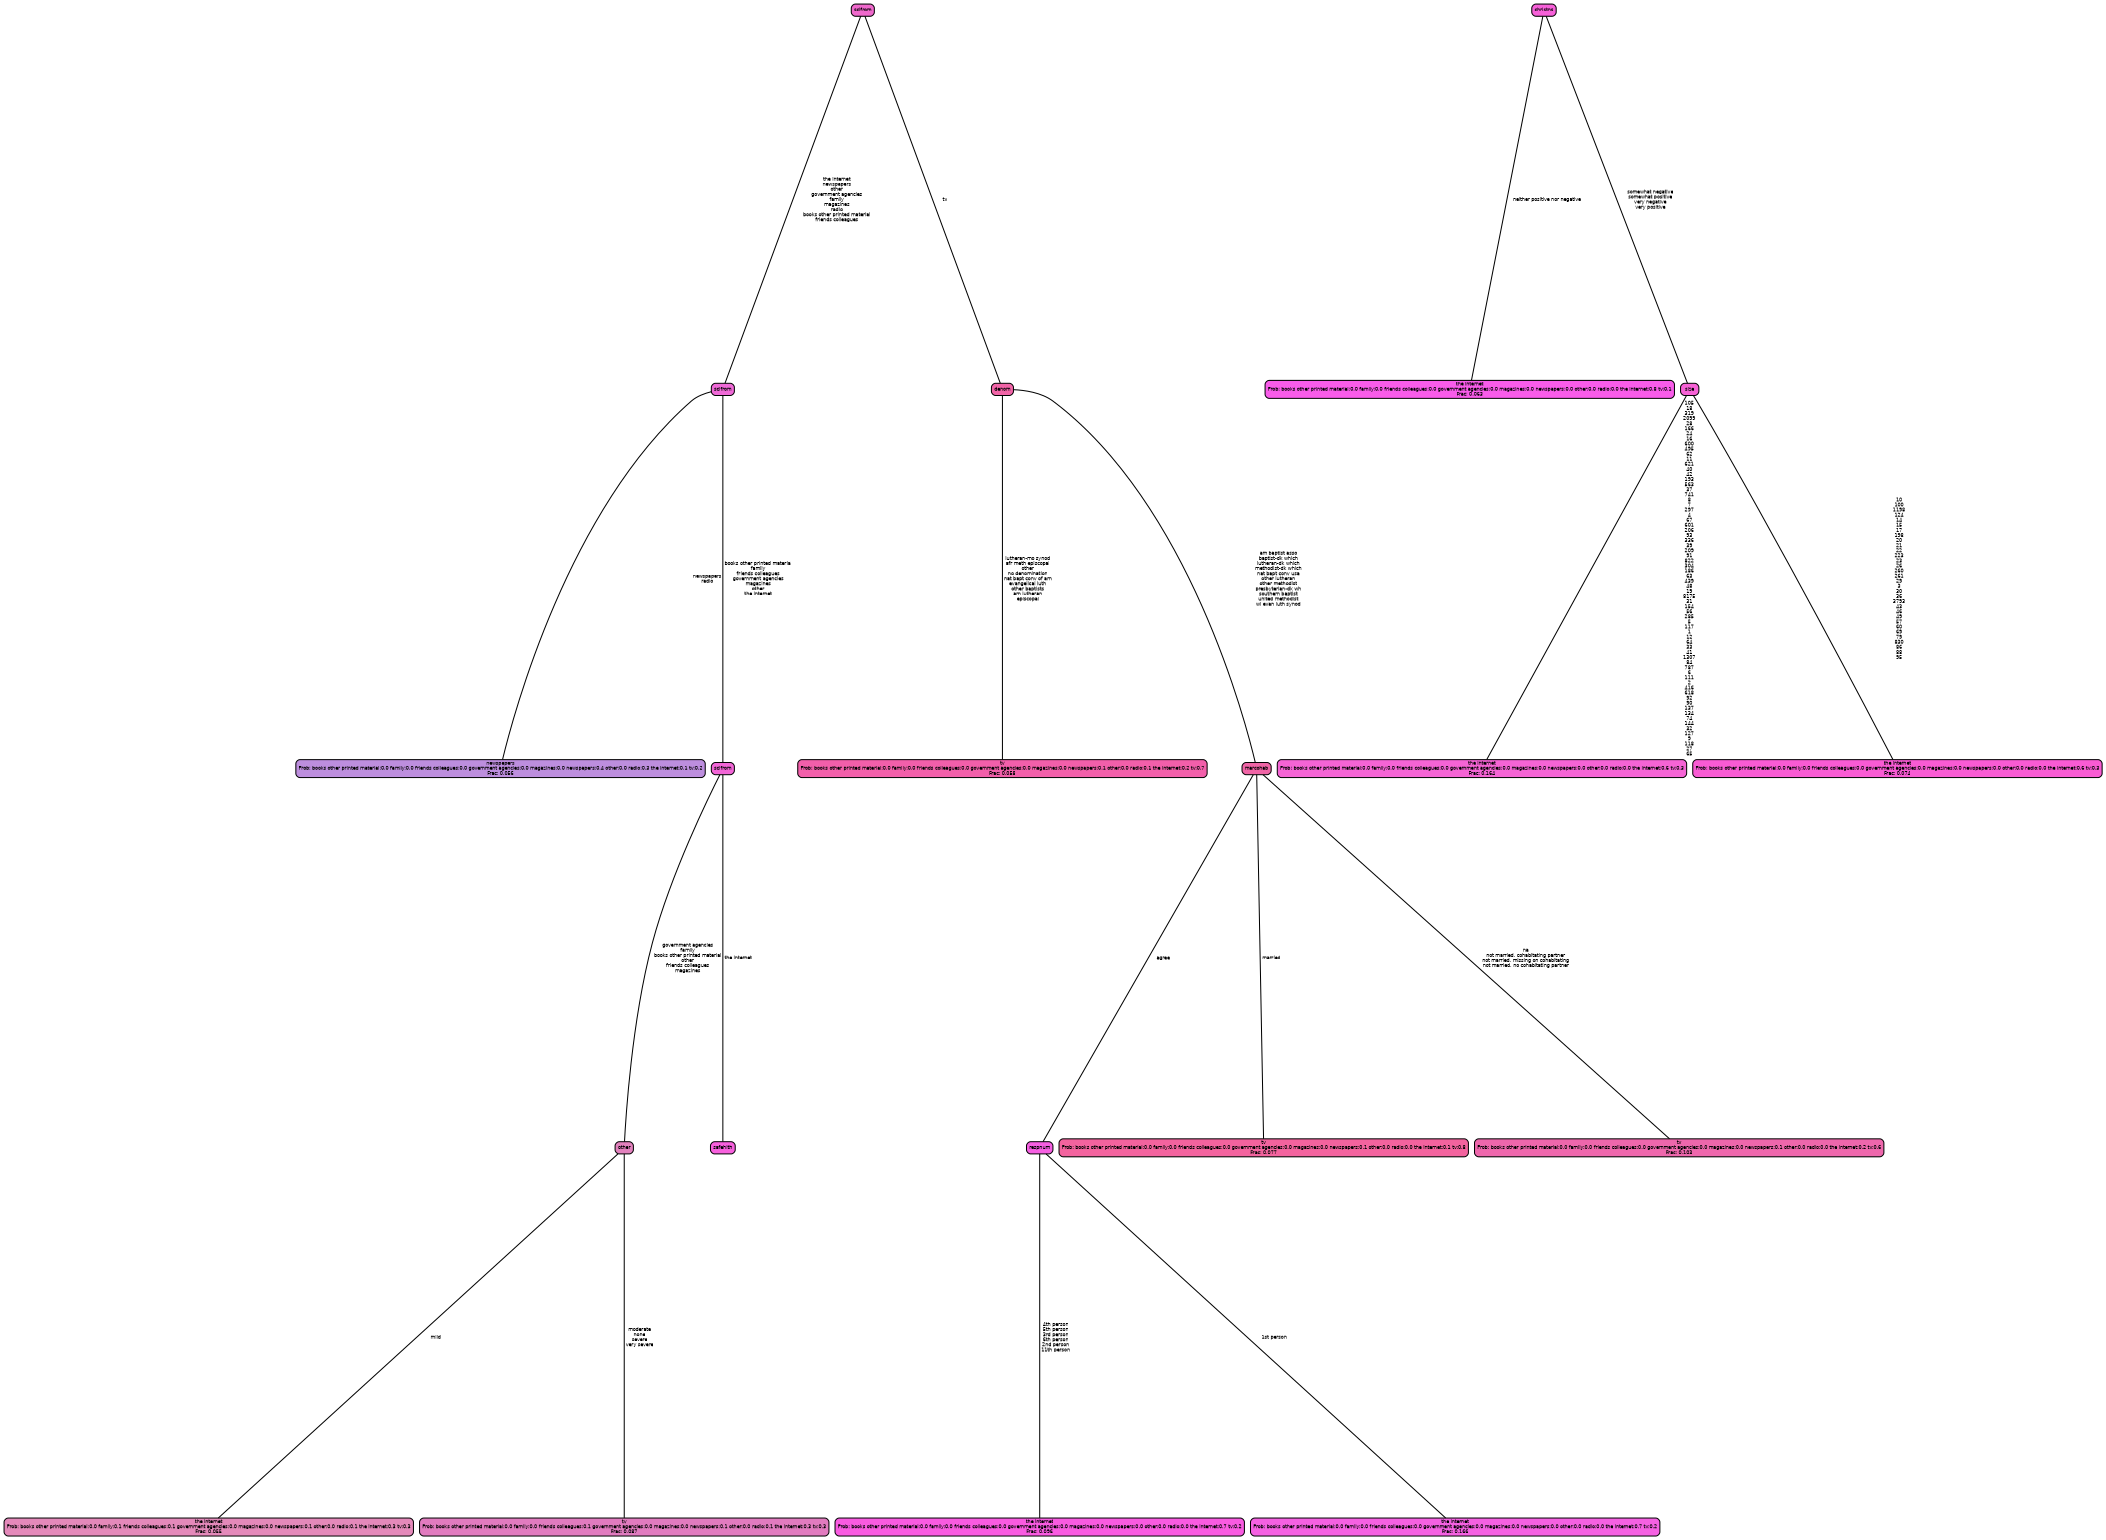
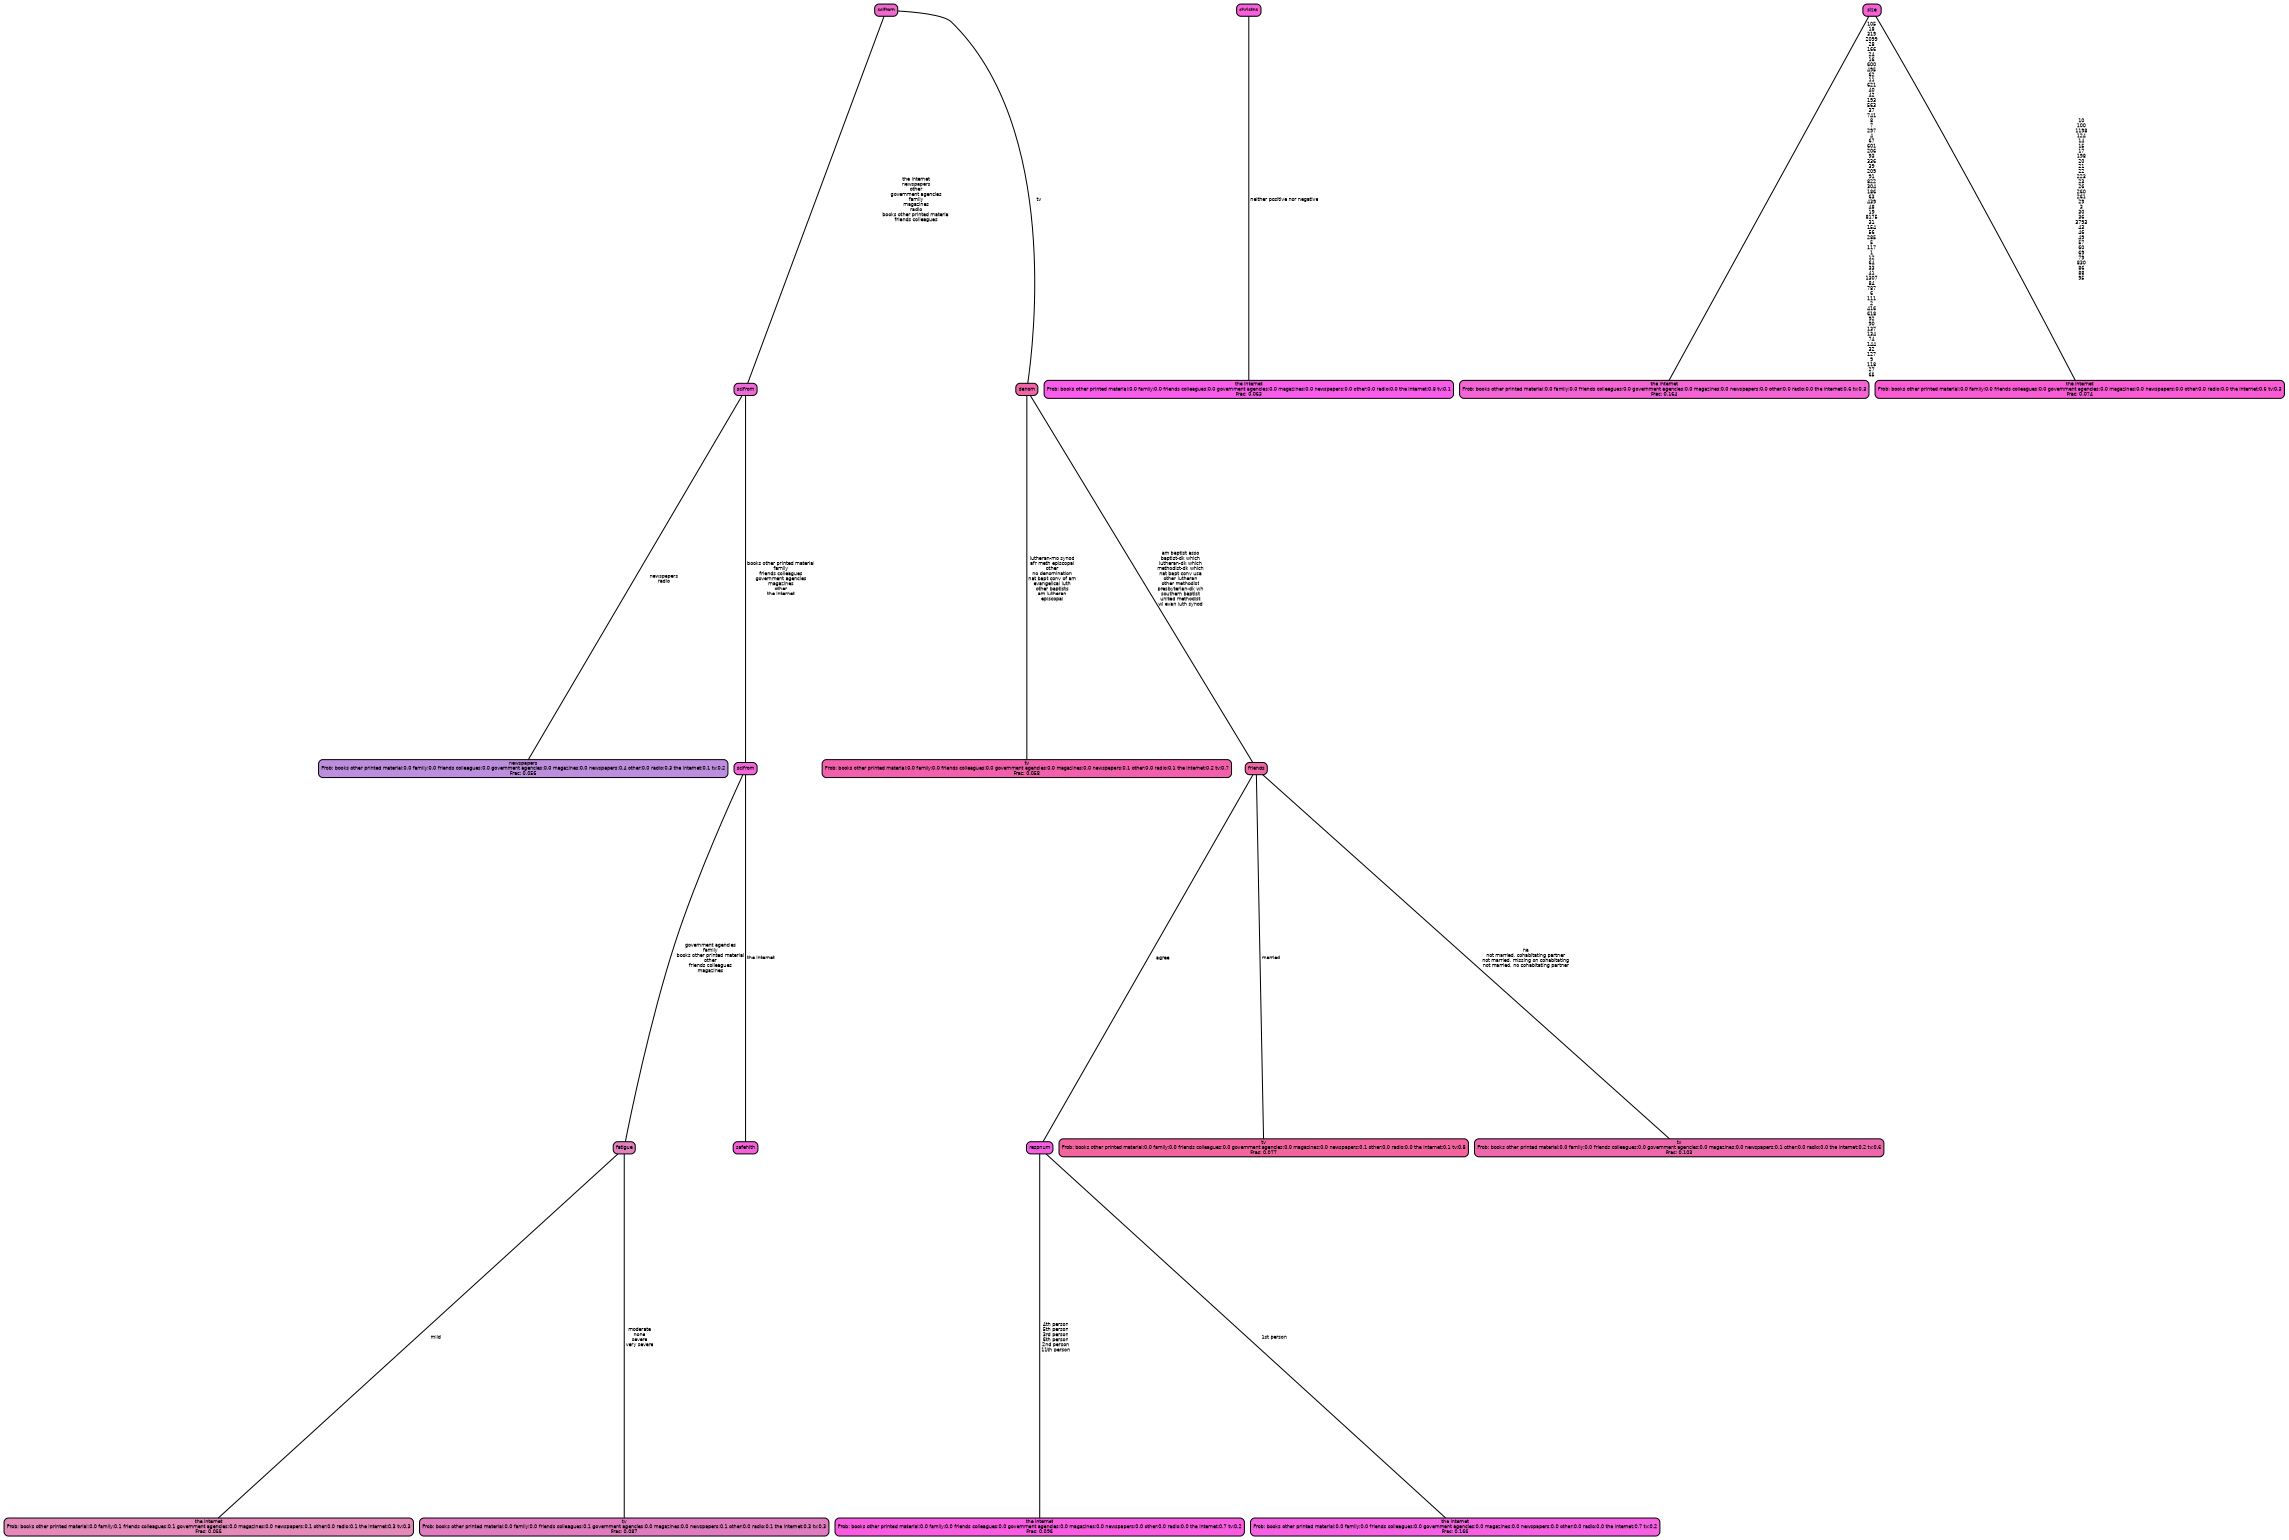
(1617, 200) -> none
(1257, 769) -> (1256, 769)
(624, 1148) -> (624, 1148)
